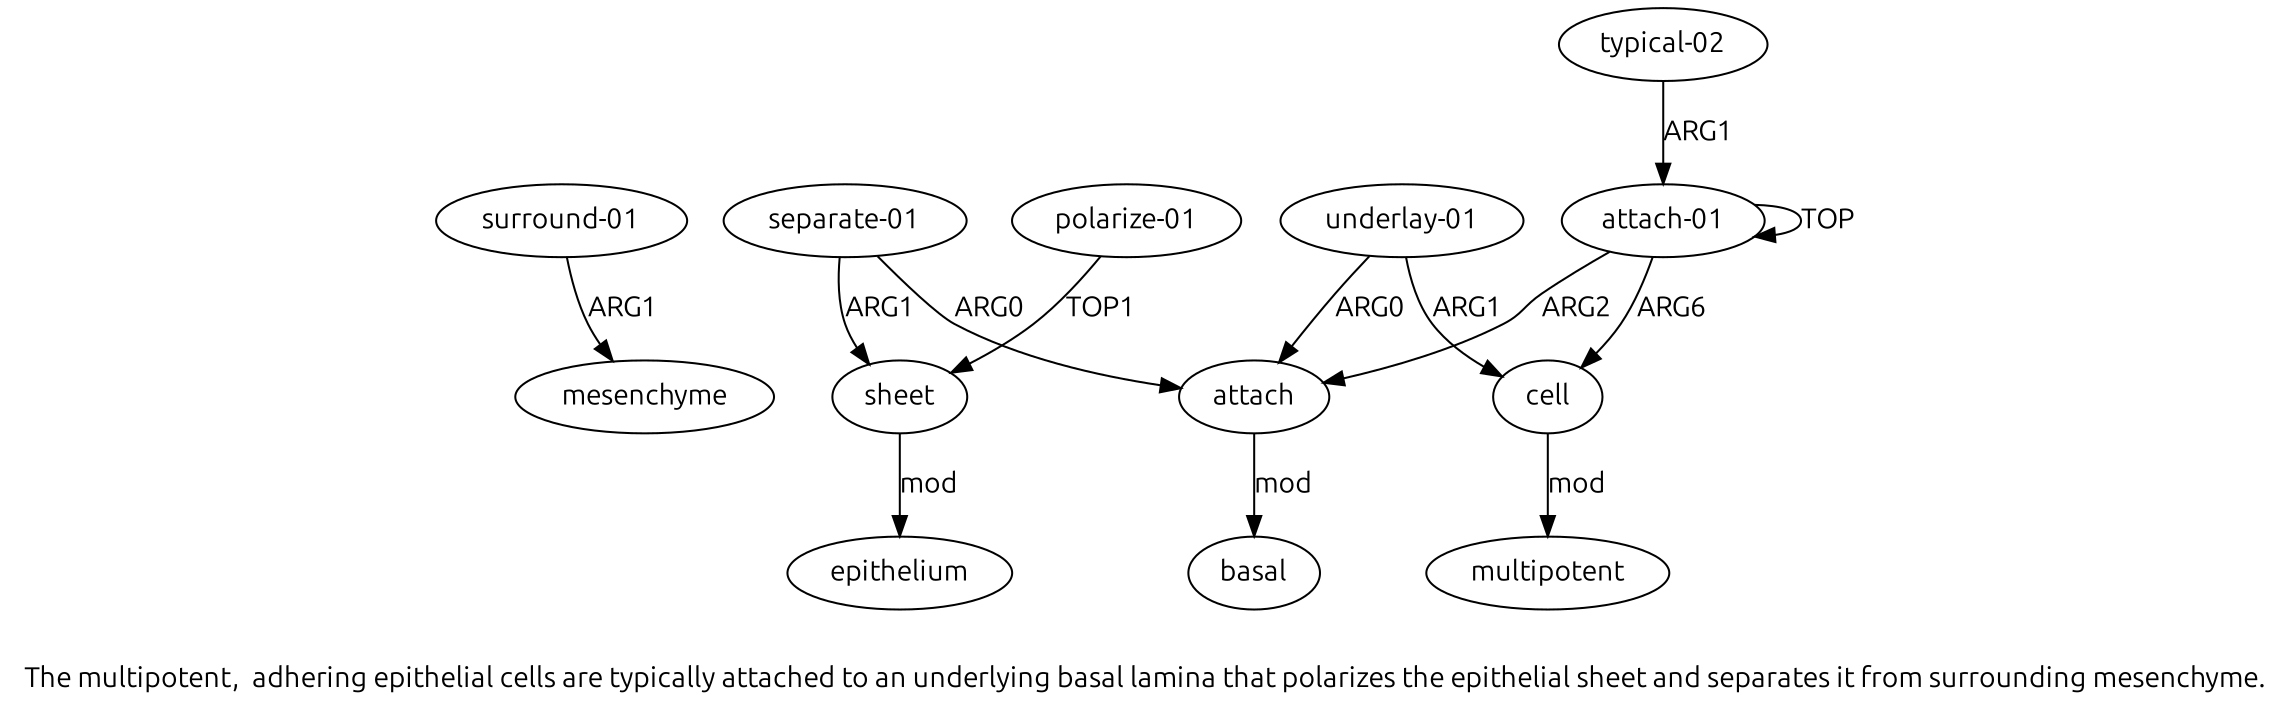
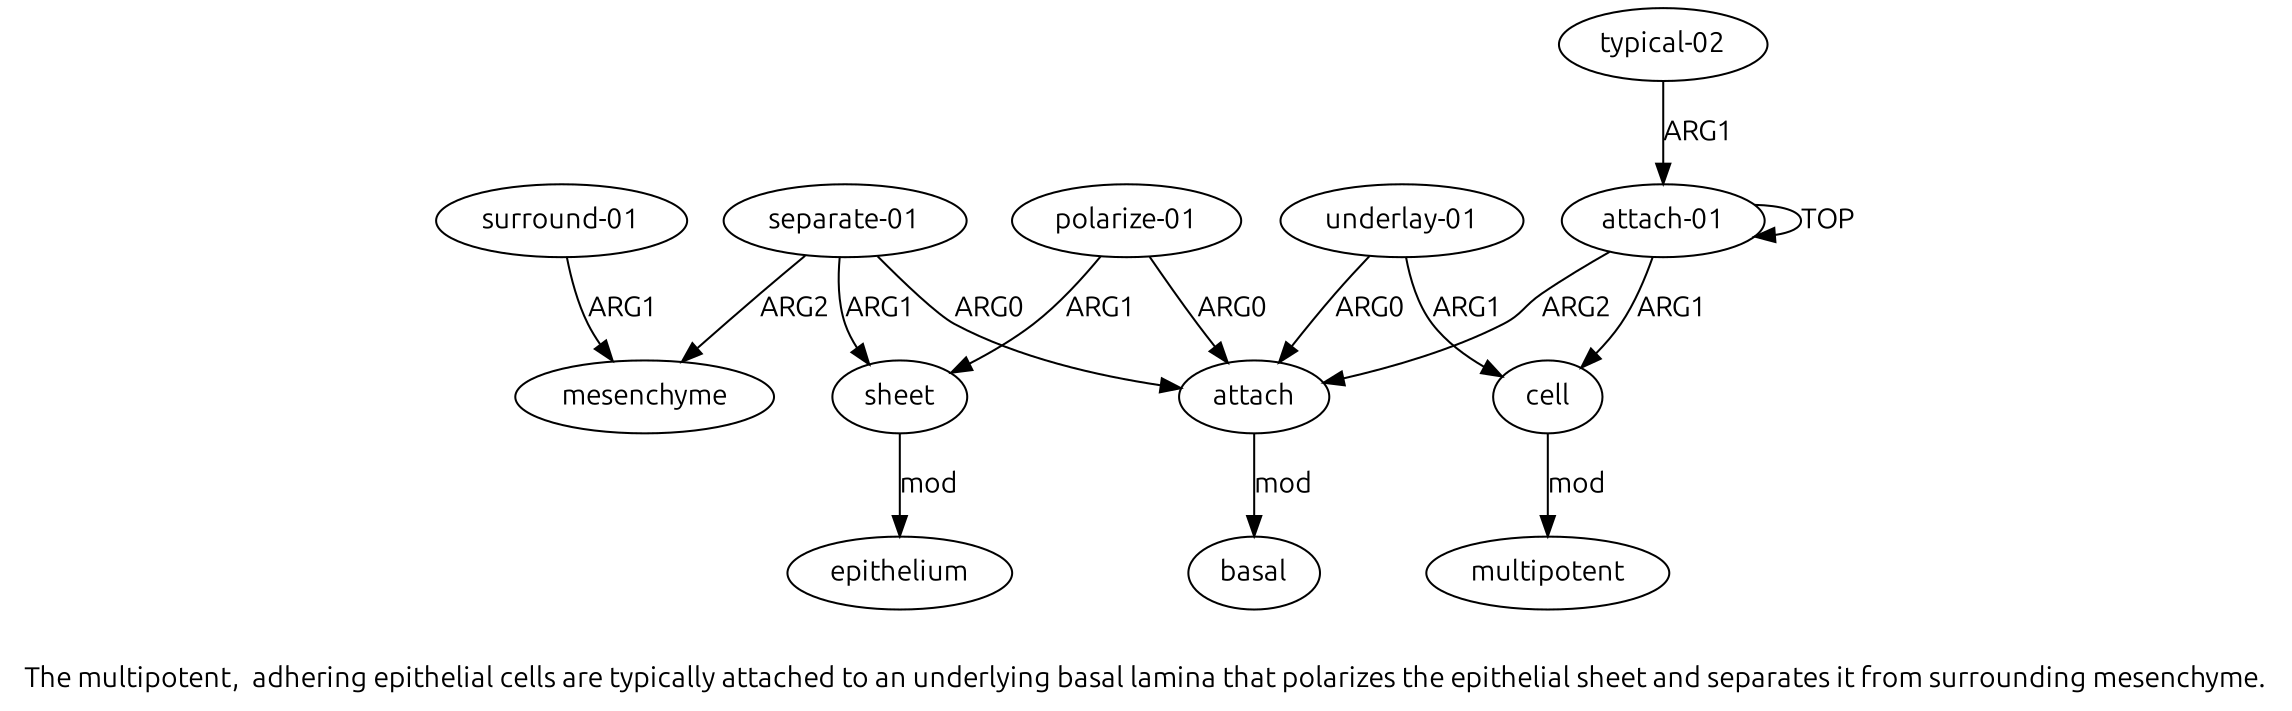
none -> (751, 301)
none -> (1182, 302)
(1101, 309) -> (1101, 309)
(1672, 309) -> (1672, 309)
